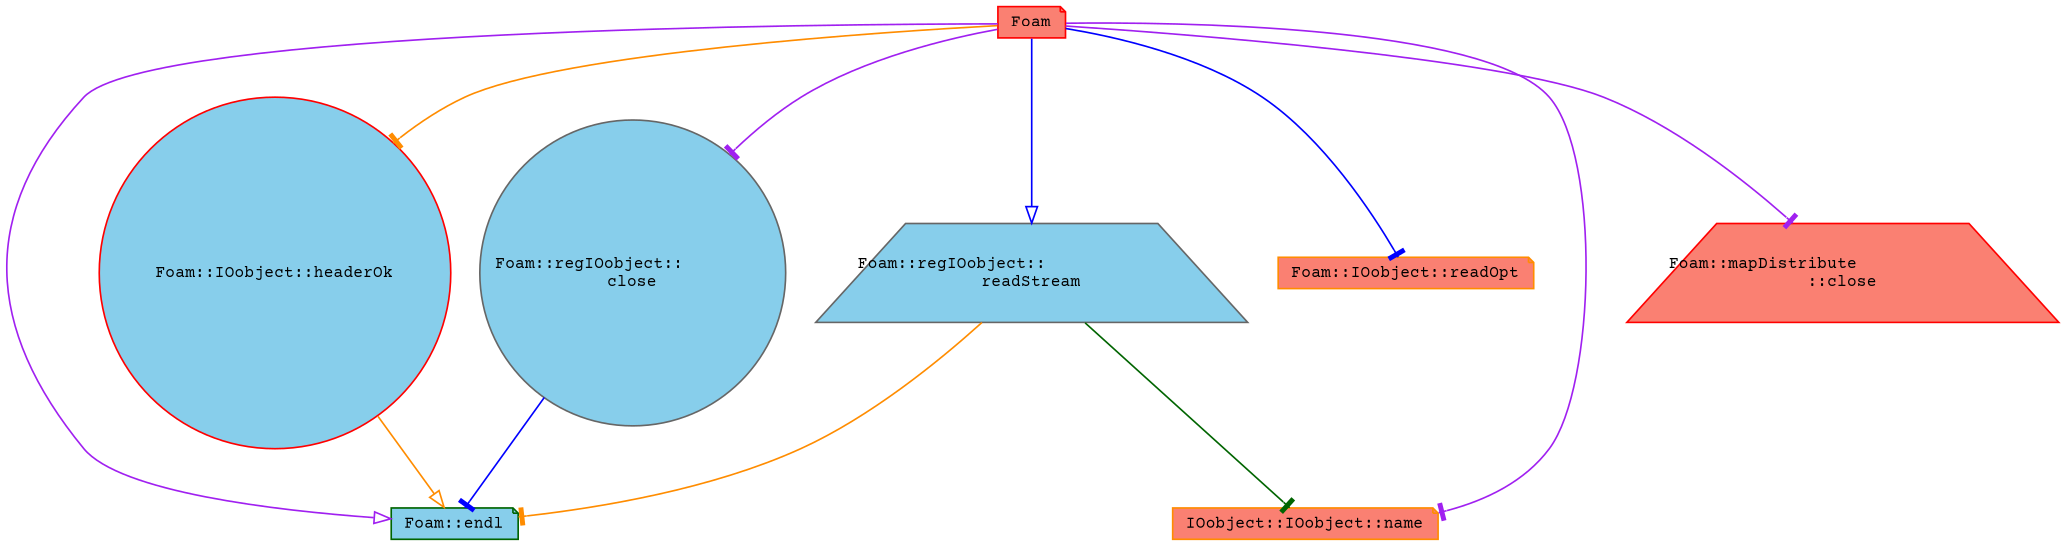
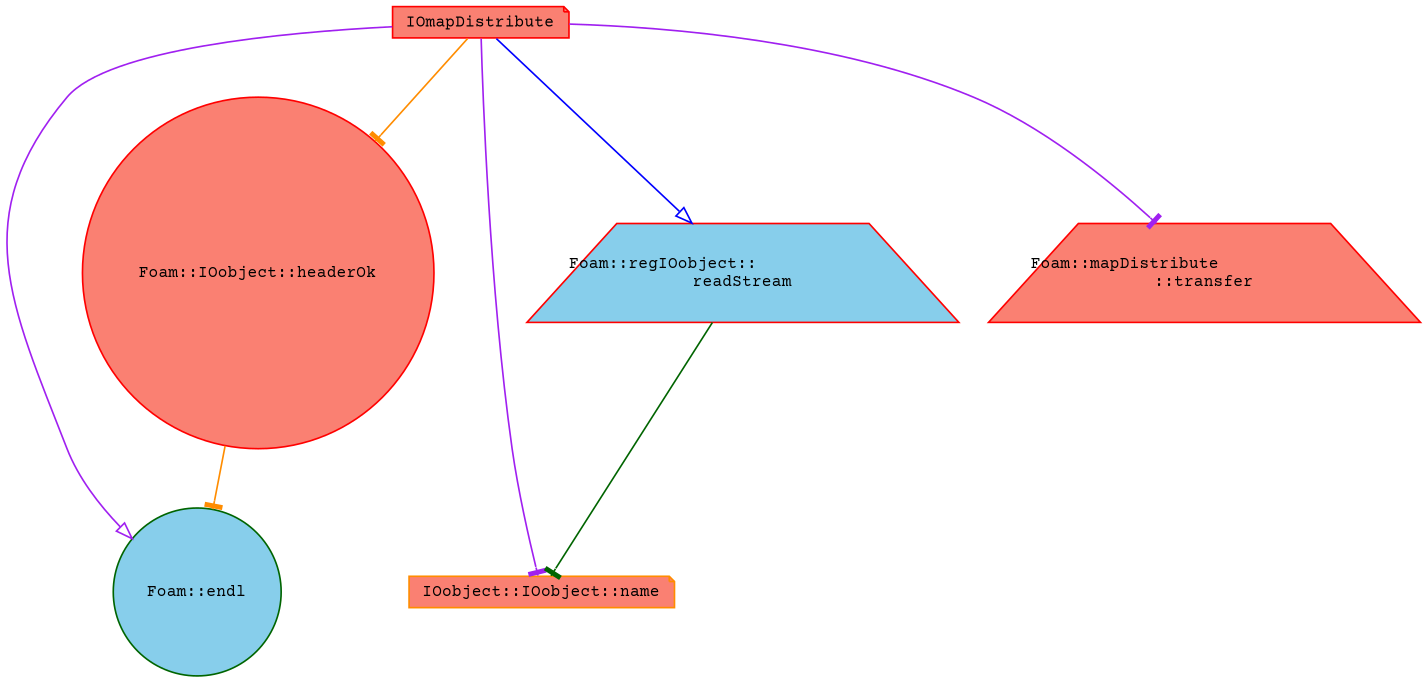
(1032, 22) -> (481, 22)
(275, 273) -> (258, 273)
(633, 273) -> none
(1032, 273) -> (743, 273)
(1406, 273) -> none
(1843, 273) -> (1205, 273)
(406, 455) -> (220, 473)
(772, 460) -> none
(455, 524) -> (197, 592)
